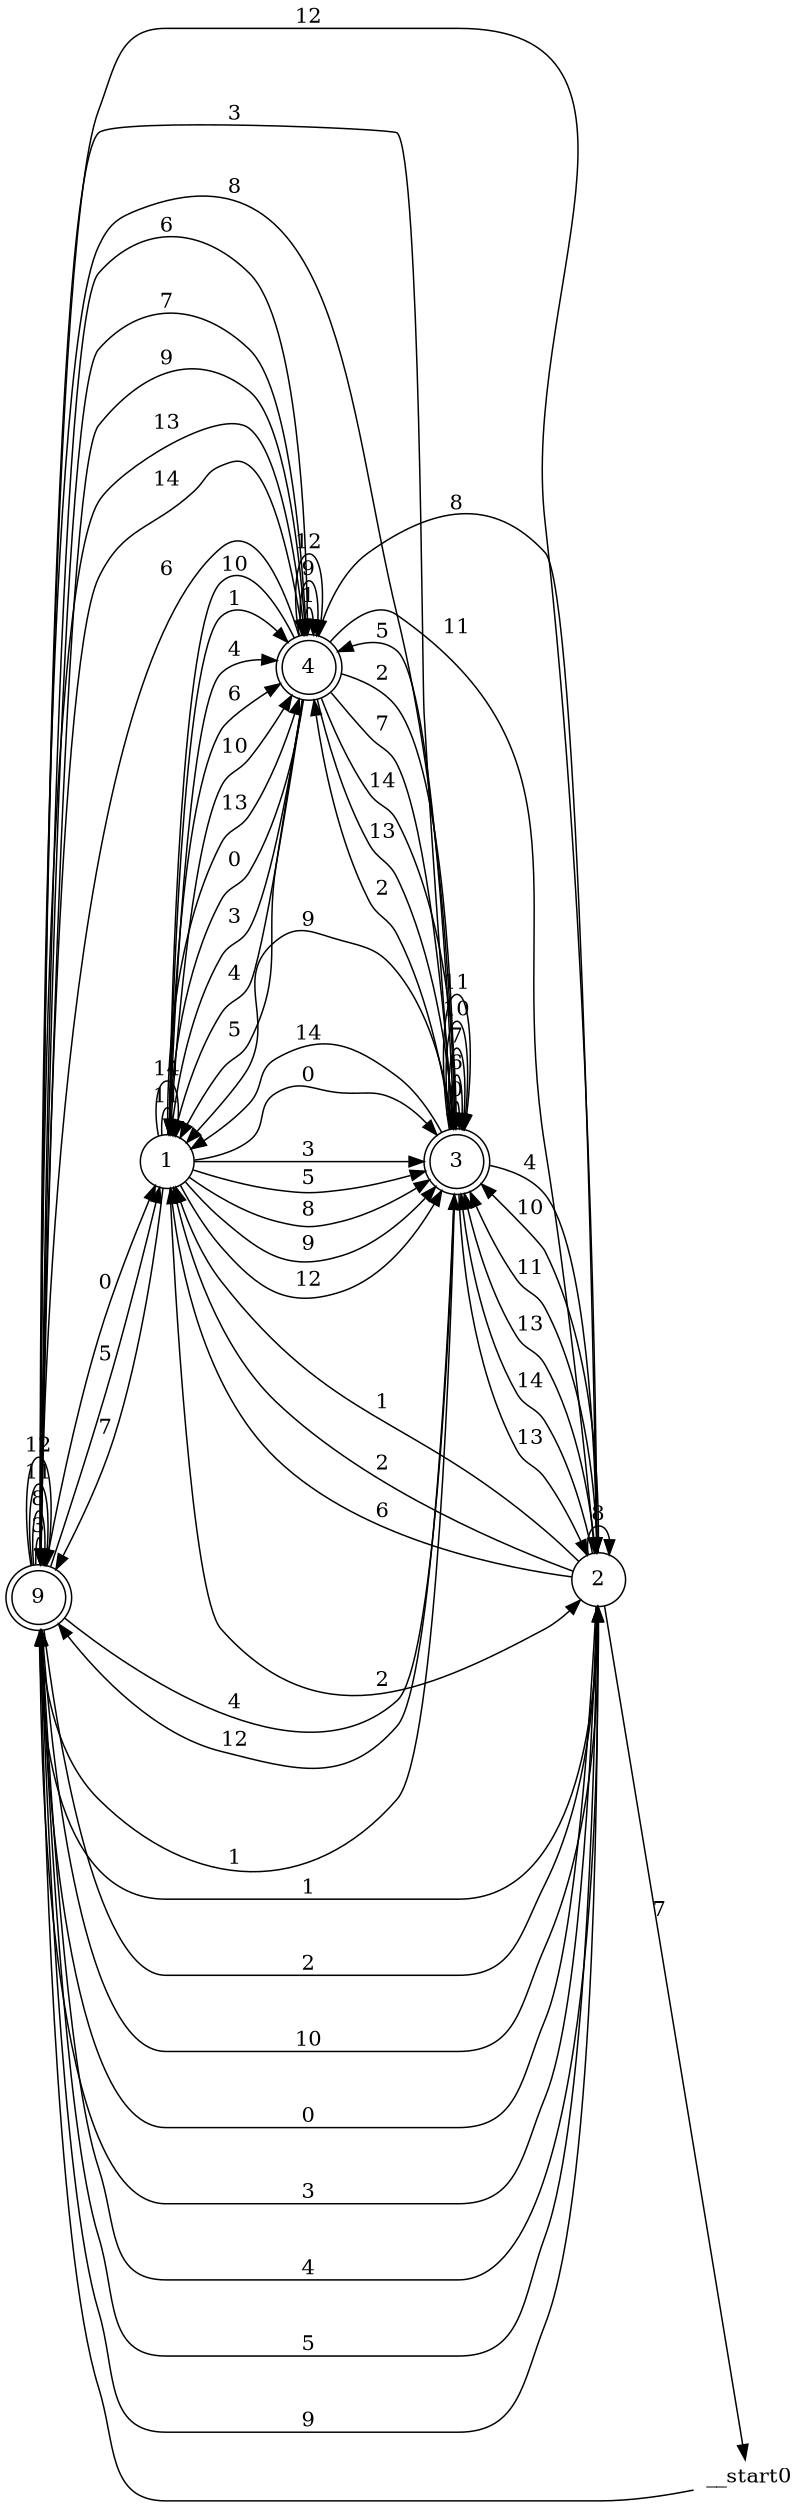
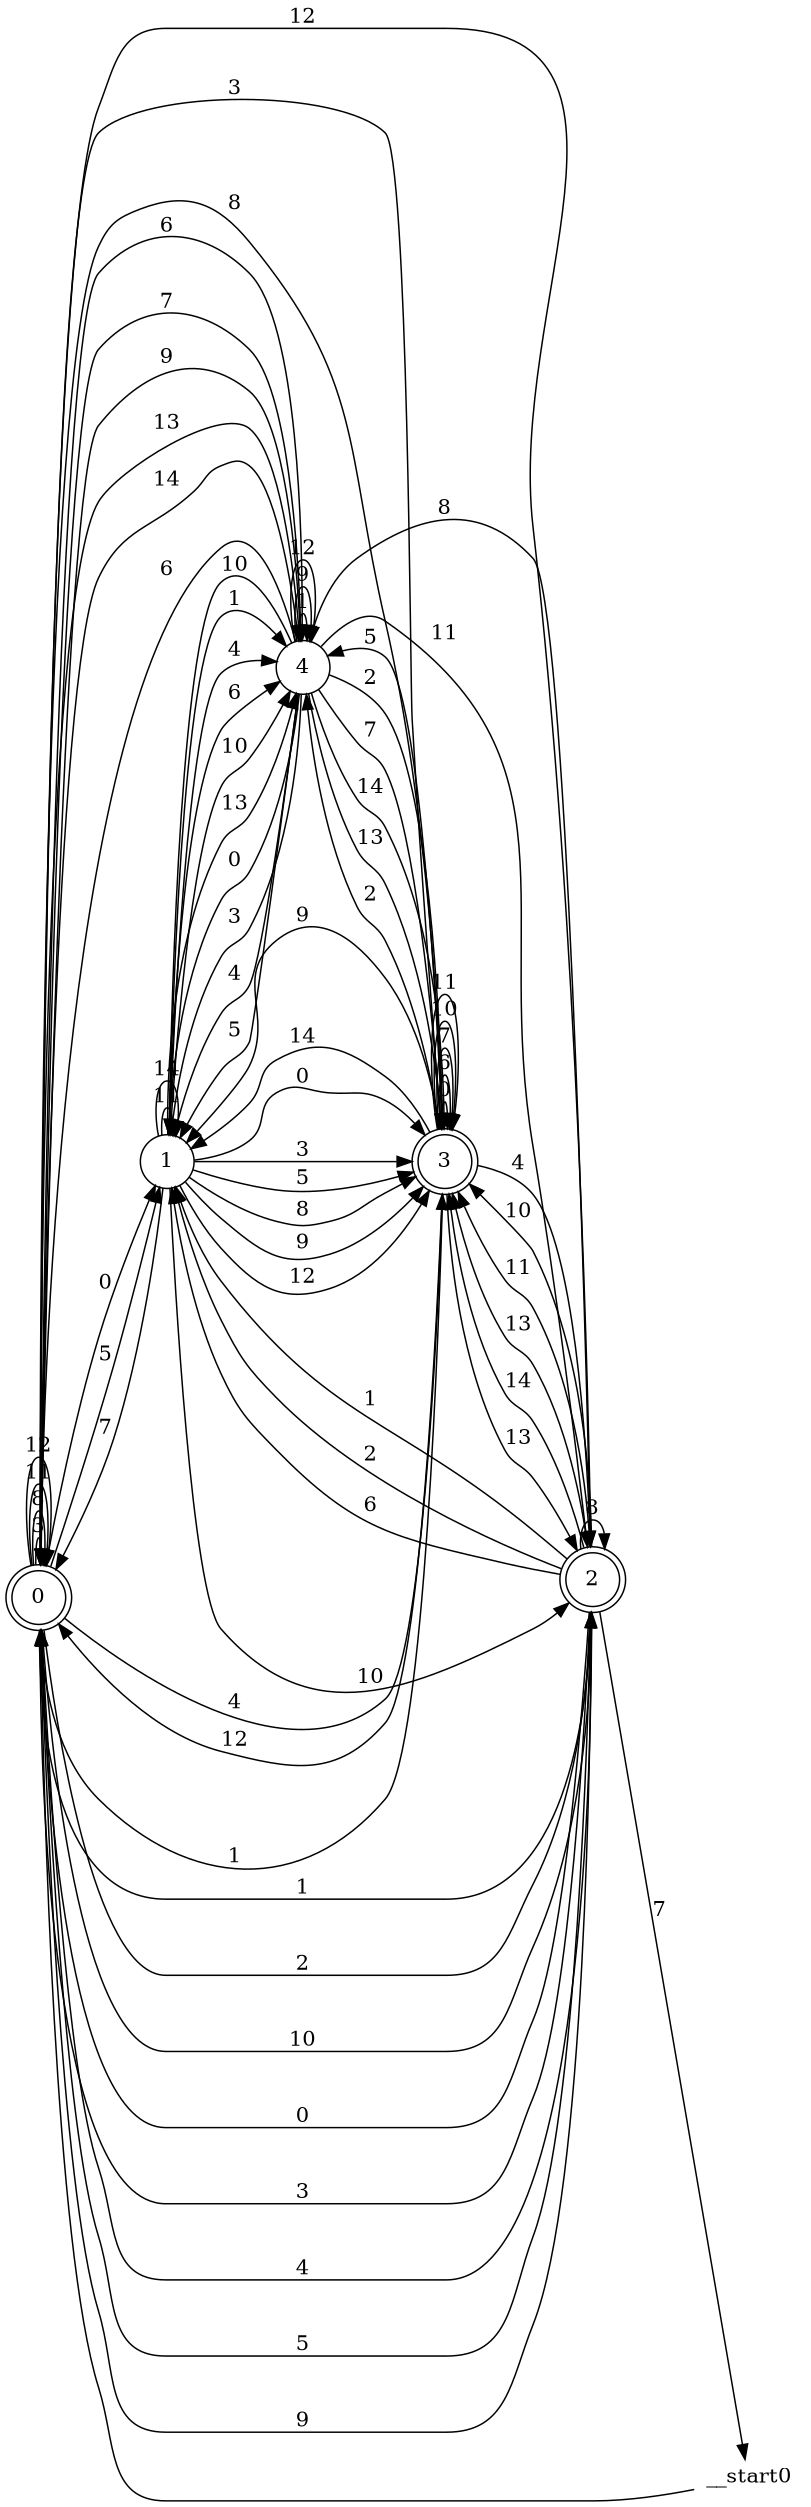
(309, 667) -> (303, 667)
(599, 1580) -> (593, 1580)
(39, 1598) -> (39, 1598)
(383, 1680) -> (371, 1677)
